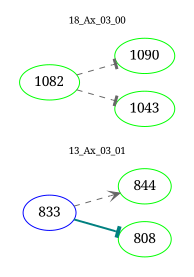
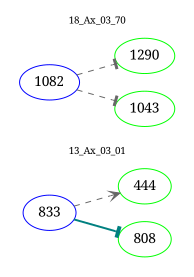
(97, 21) -> (97, 21)
(145, 56) -> (145, 56)
(50, 82) -> (50, 82)
(145, 186) -> (145, 186)
